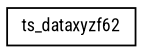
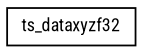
(71, 27) -> (71, 27)
